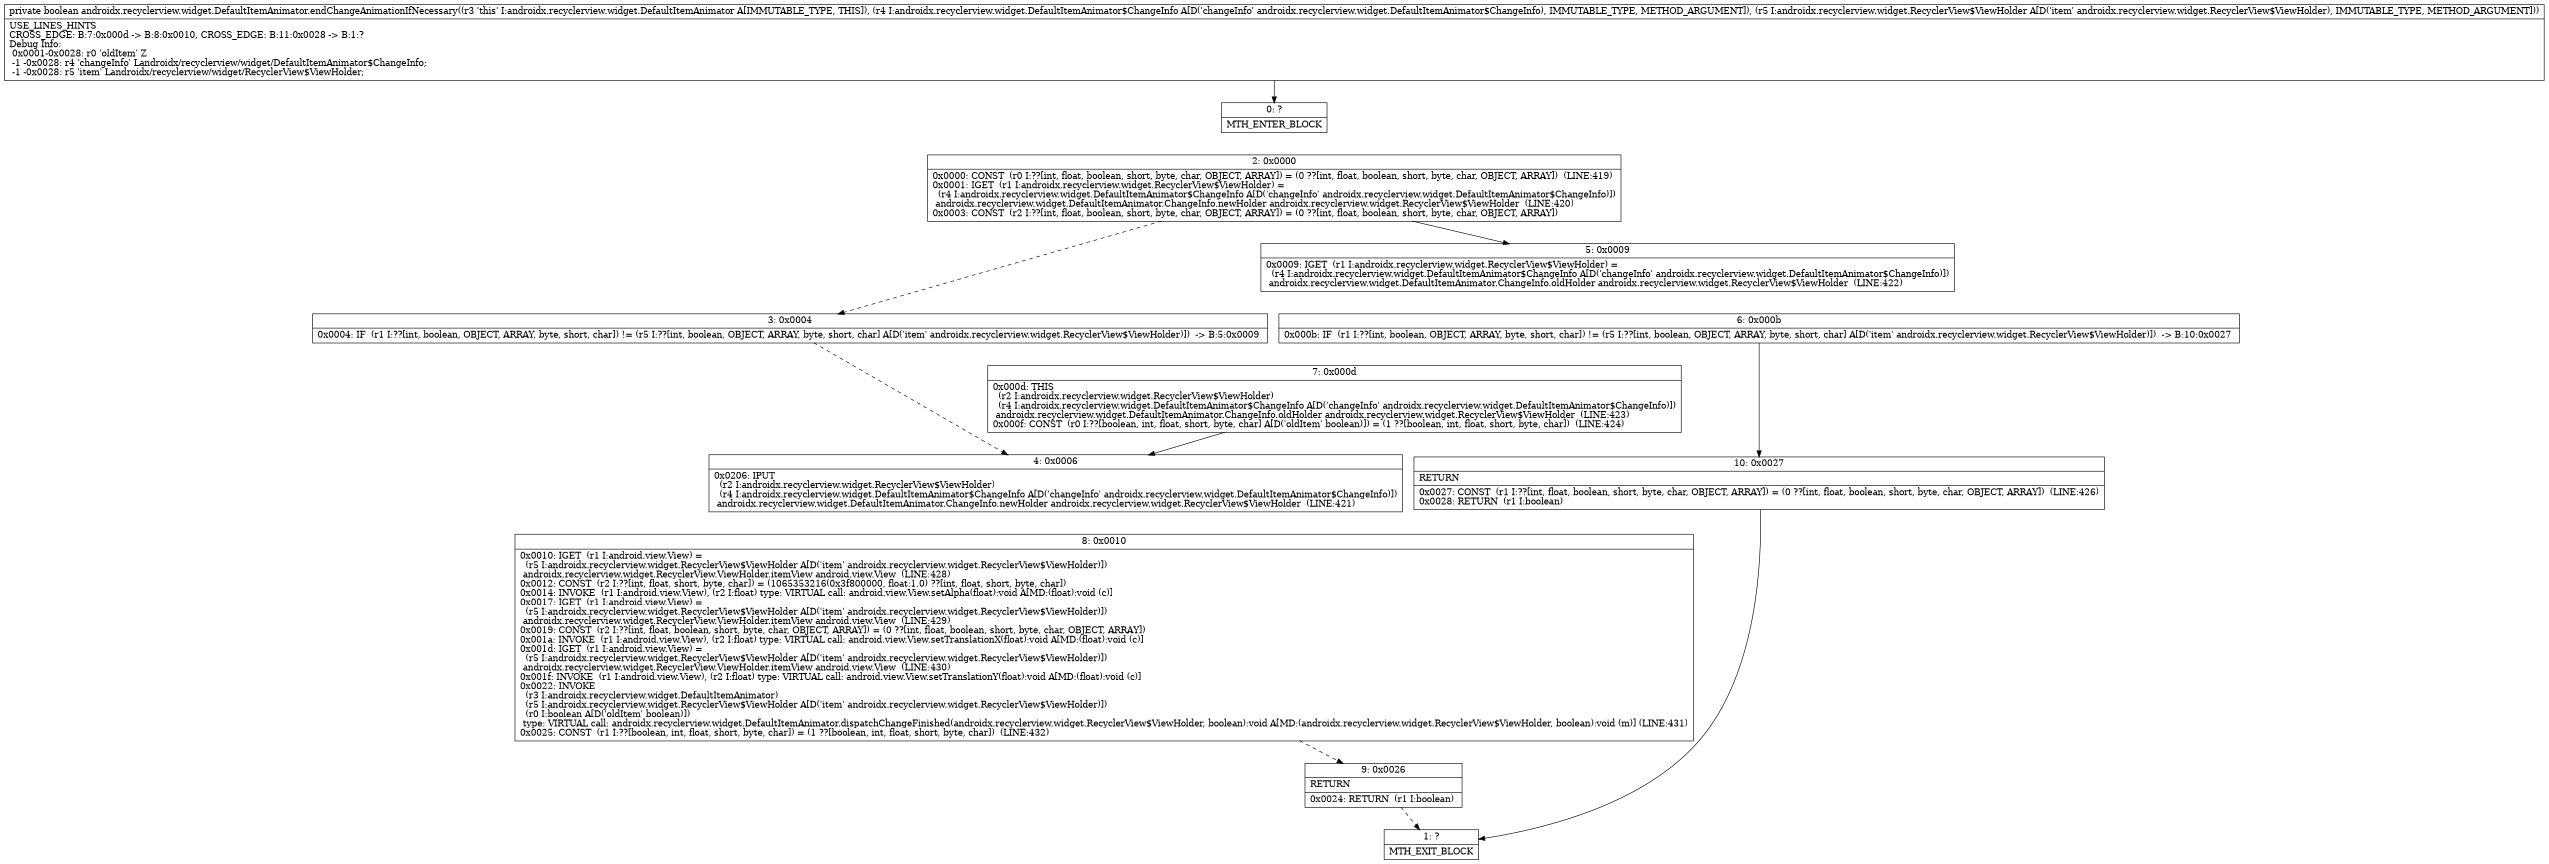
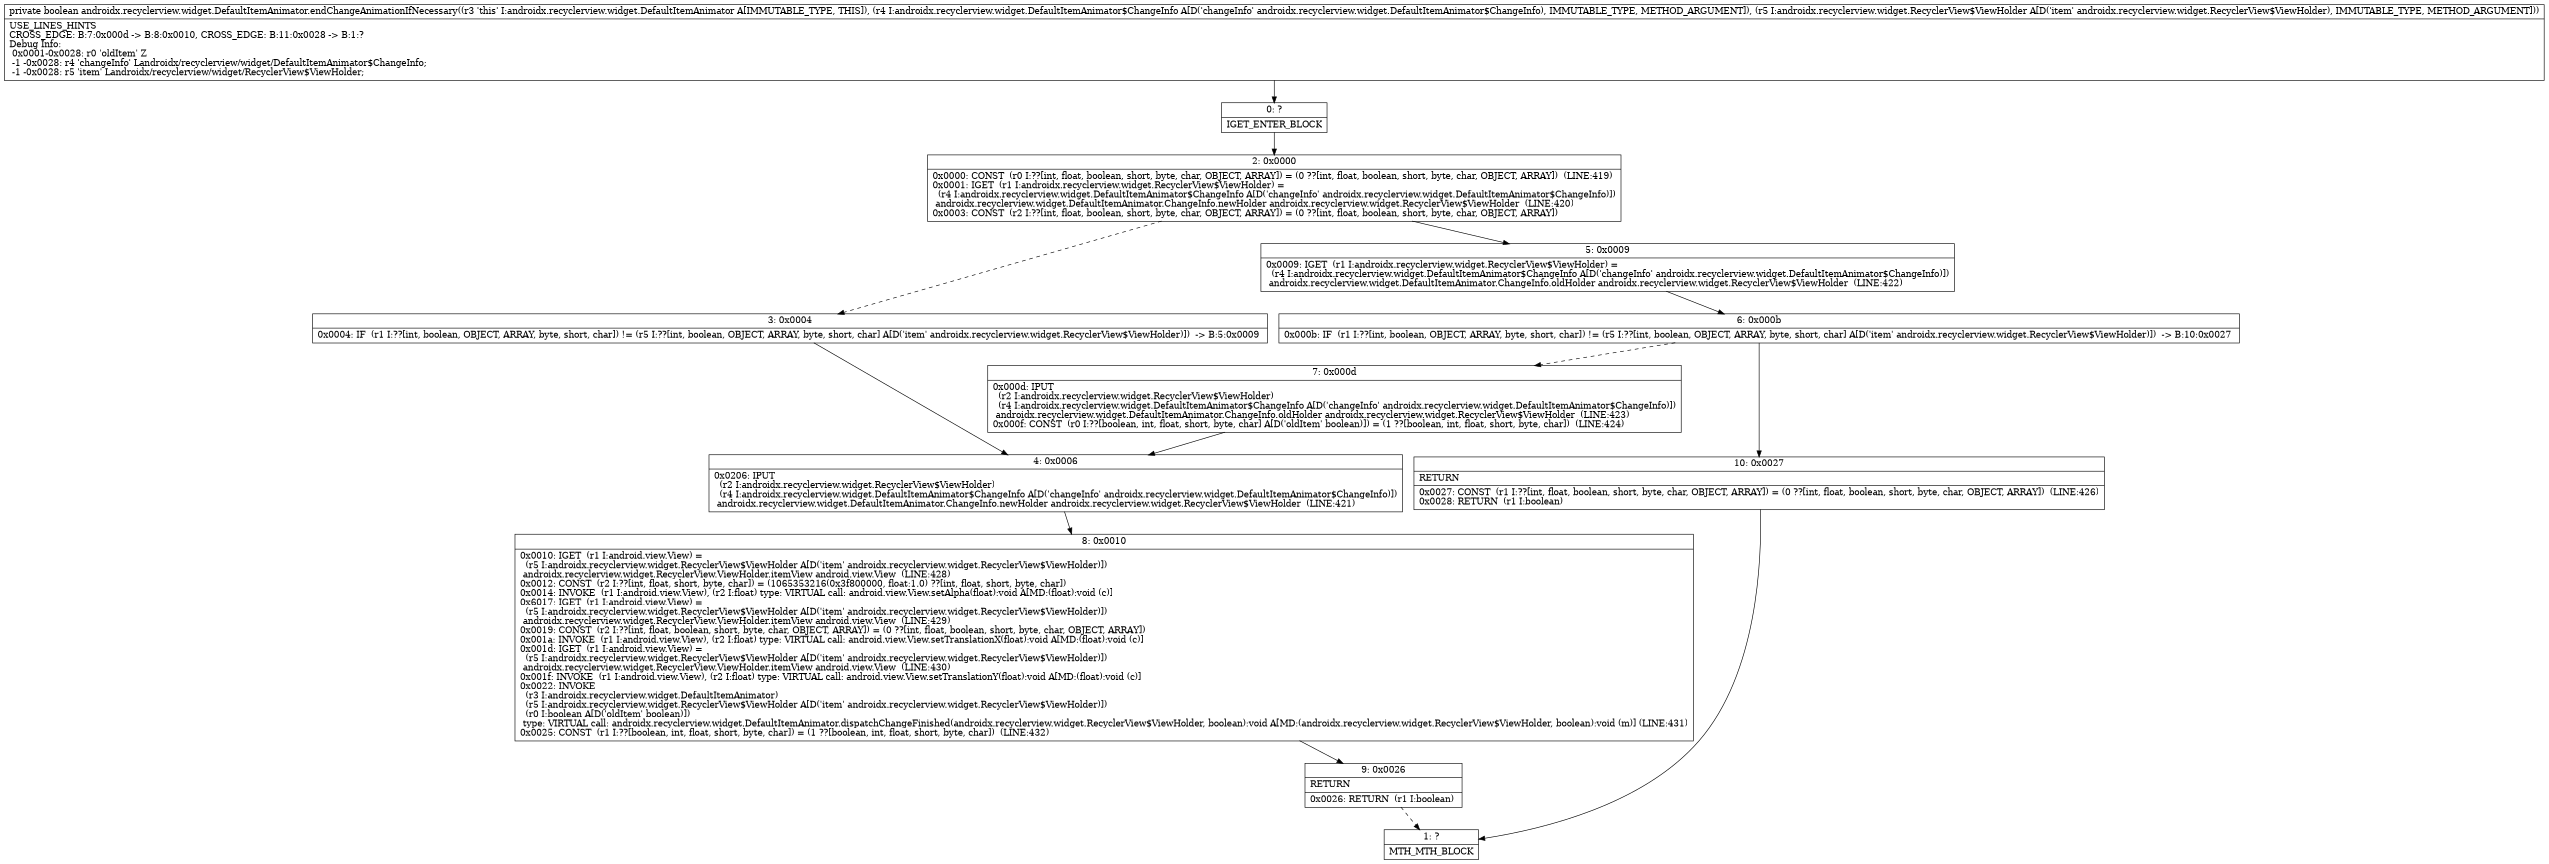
(1274, 125) -> (1274, 125)
none -> (1274, 141)
none -> (1692, 302)
none -> (1608, 354)
(1026, 387) -> (1026, 387)
(908, 397) -> (908, 397)
none -> (1067, 520)
(613, 603) -> (613, 603)
(1319, 751) -> (1319, 751)
(1384, 800) -> (1384, 800)
(1431, 852) -> (1431, 852)
